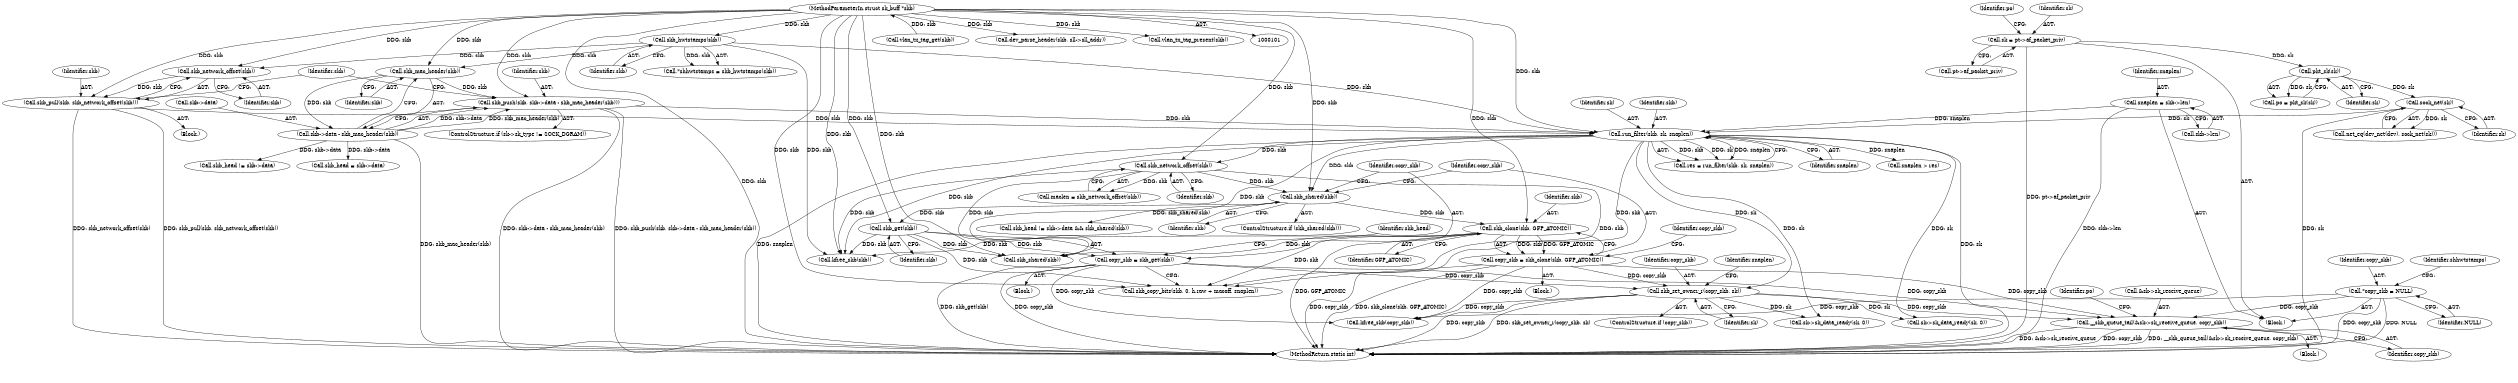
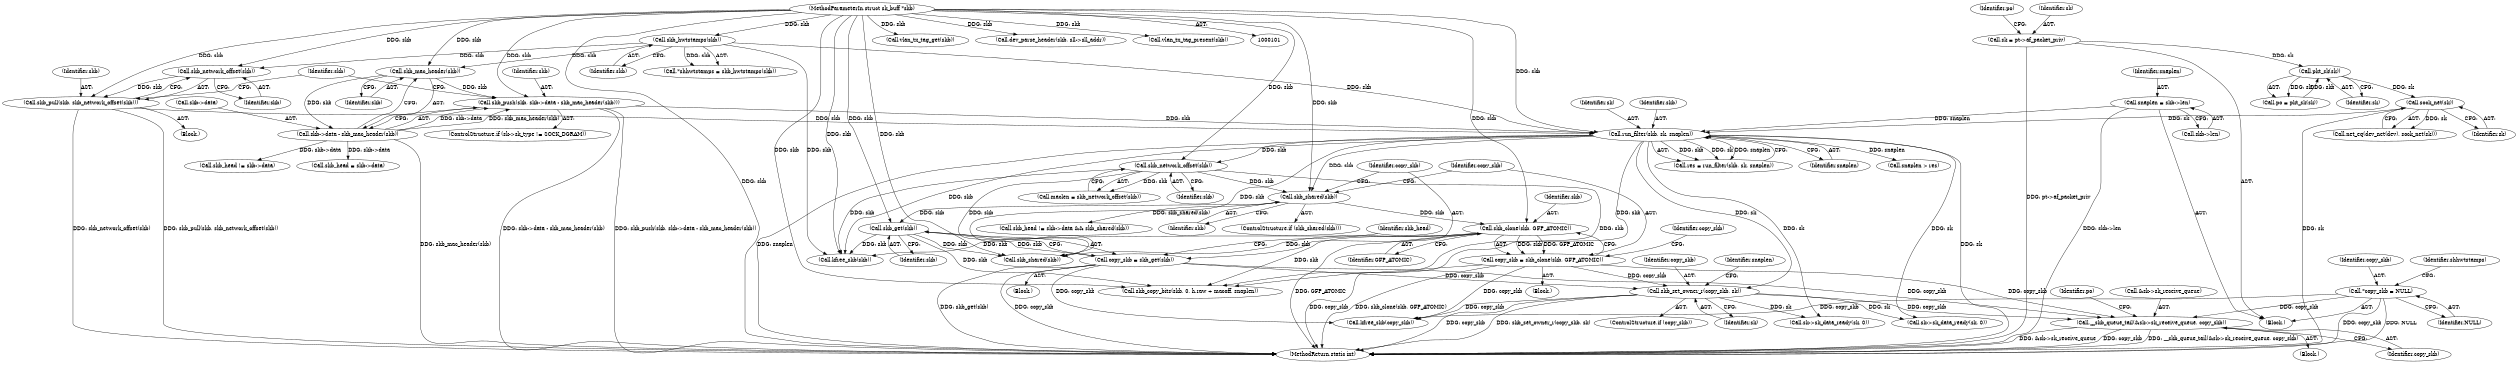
(907, 23) -> (880, 26)
(1971, 72) -> none
(2323, 88) -> (2323, 88)
(1161, 275) -> (1034, 241)
